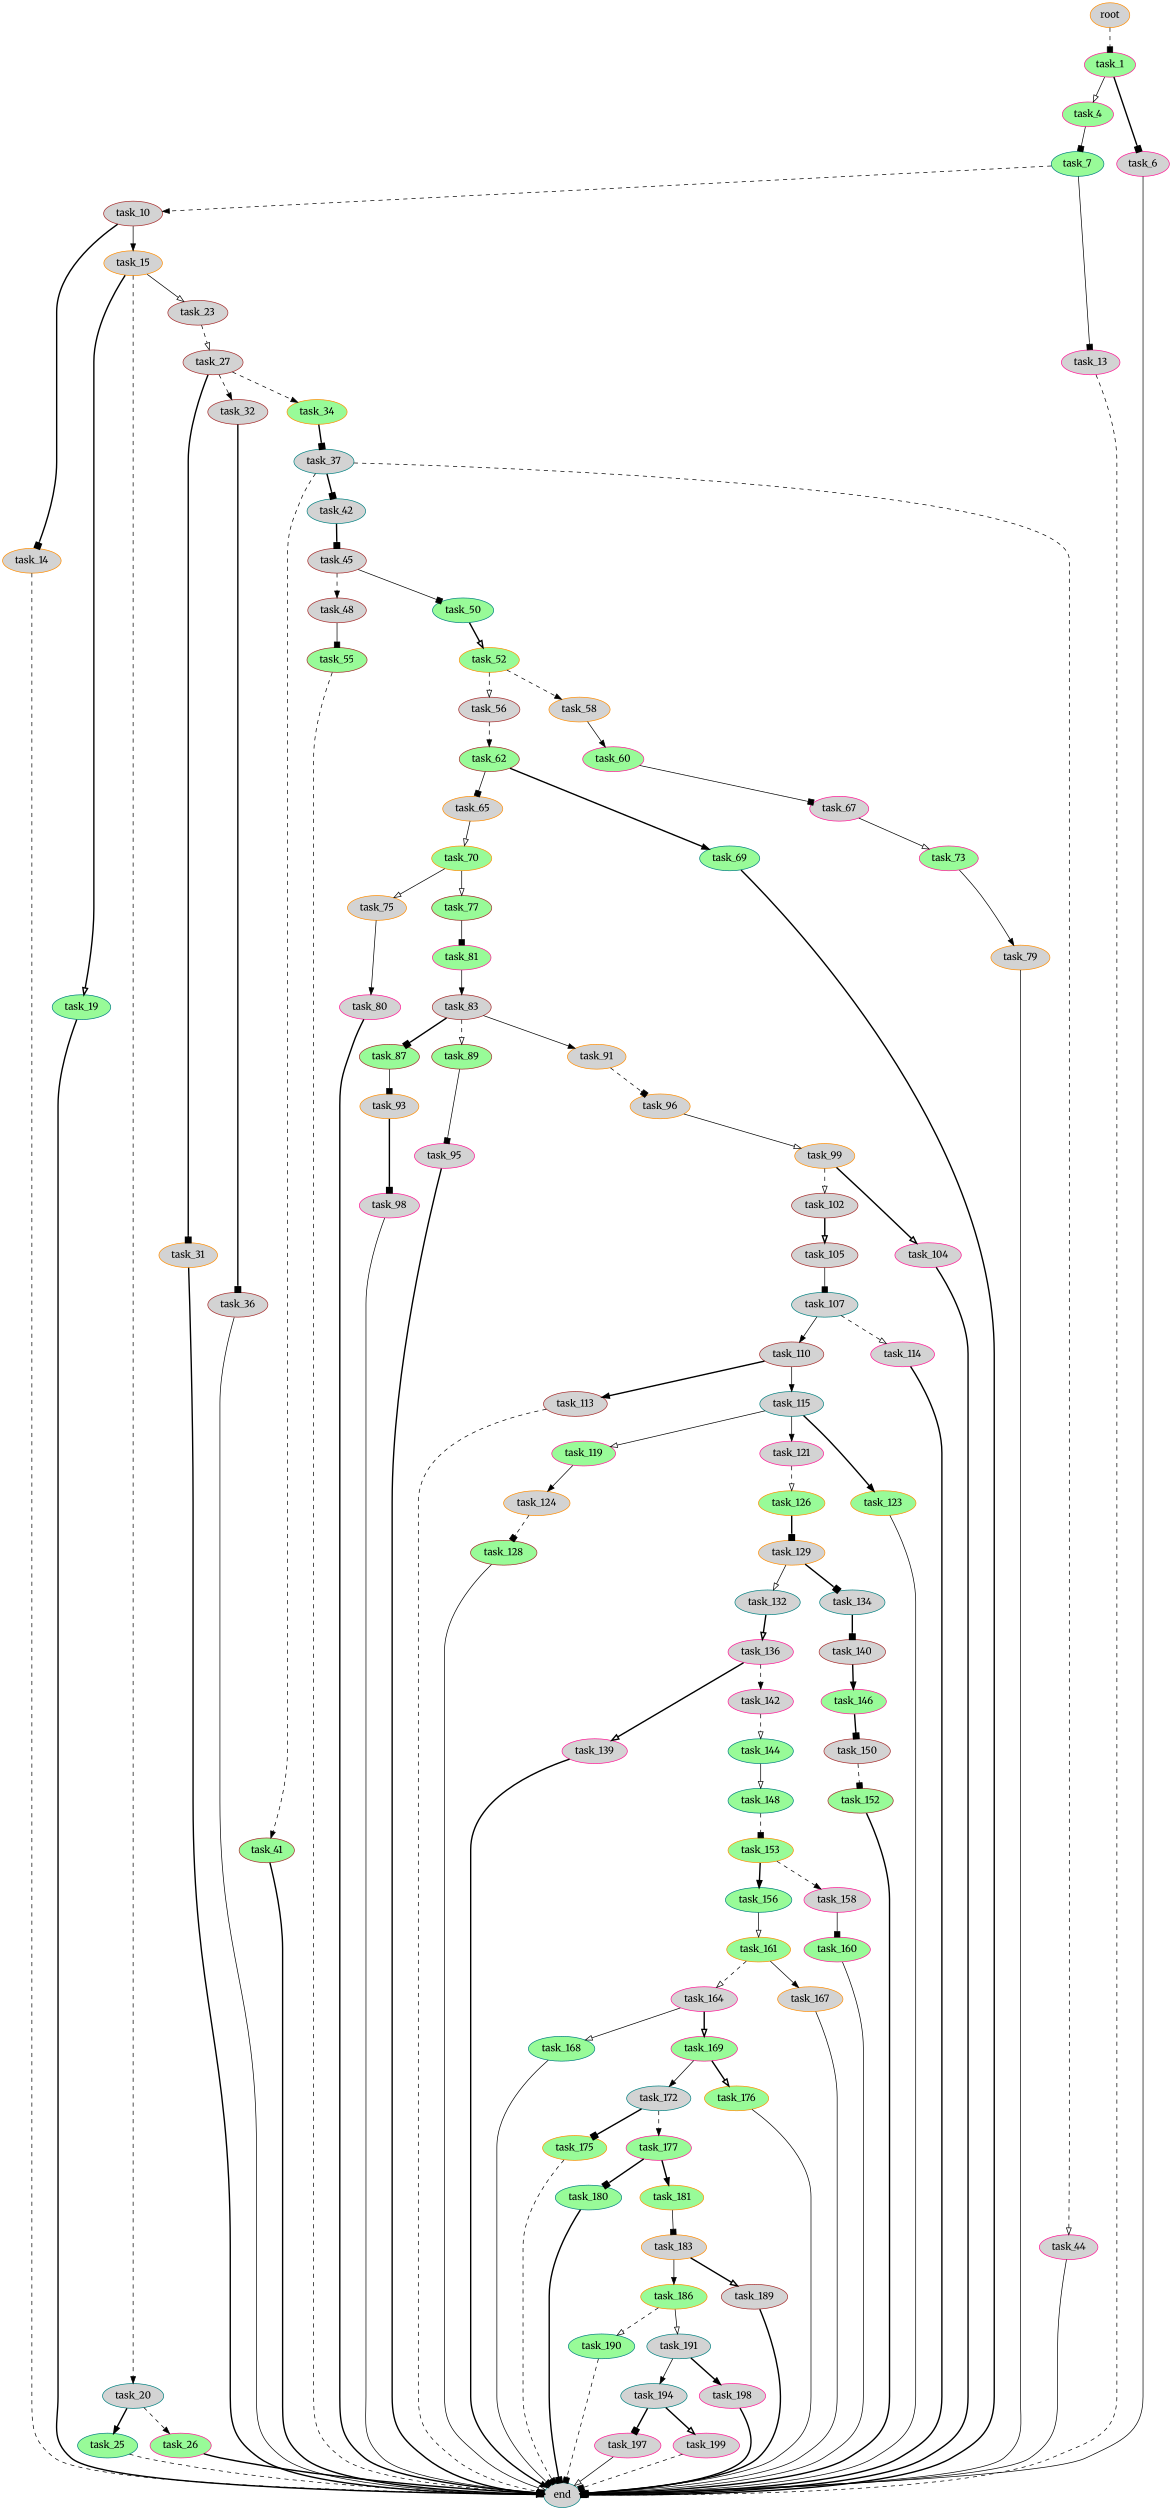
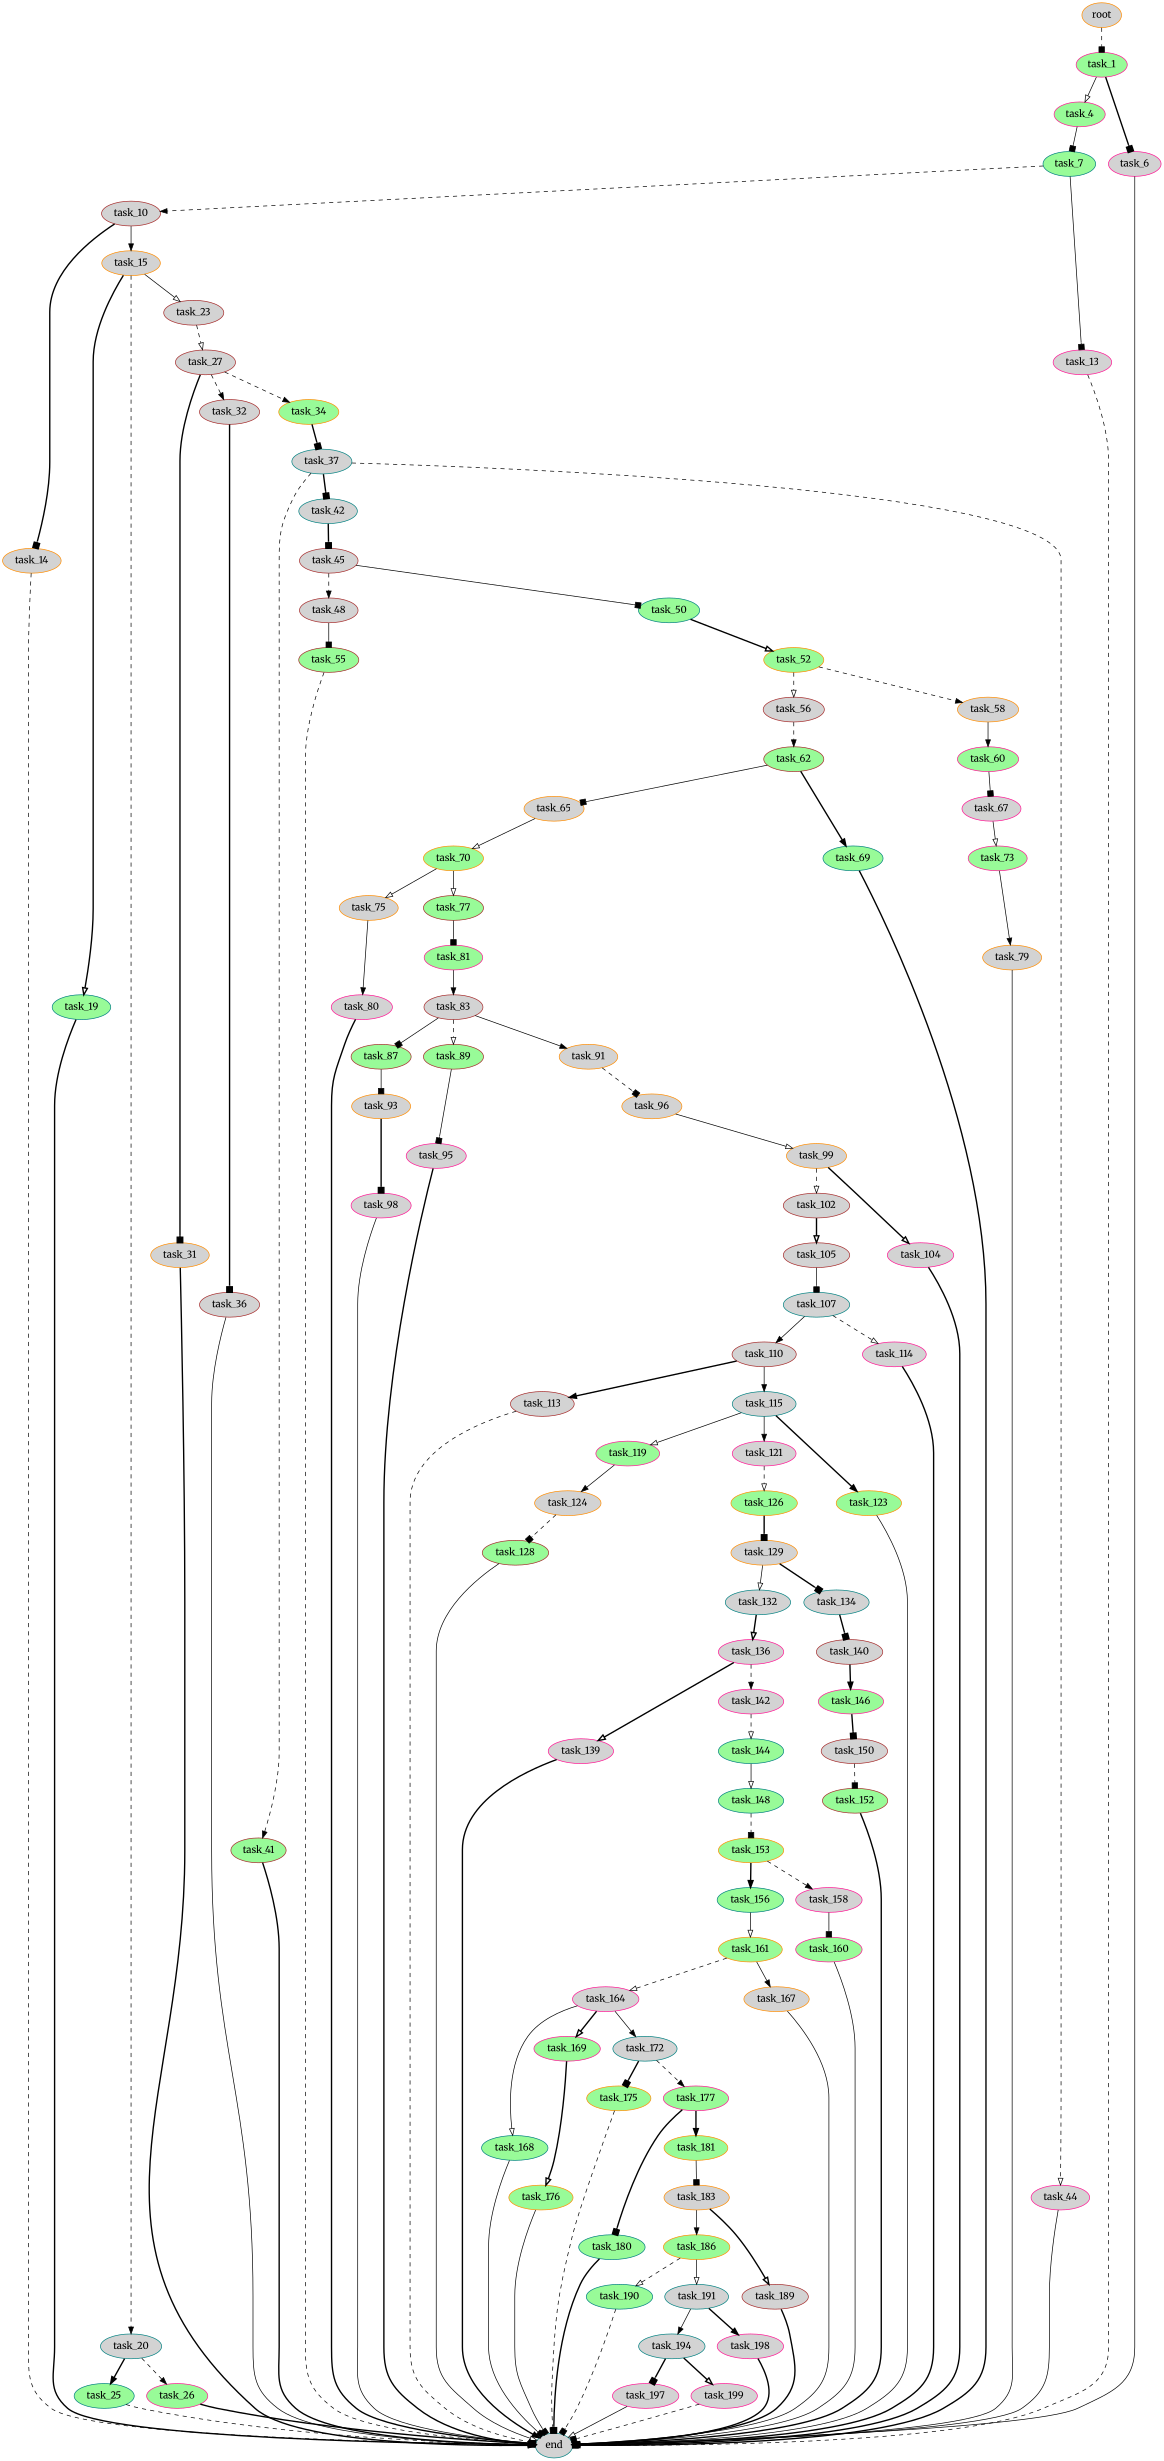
(428, 1030) -> (420, 1030)
(684, 2071) -> (623, 2021)
